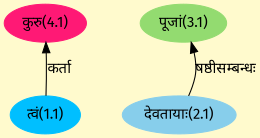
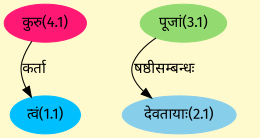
(46, 74) -> (22, 64)
(195, 75) -> (134, 62)
